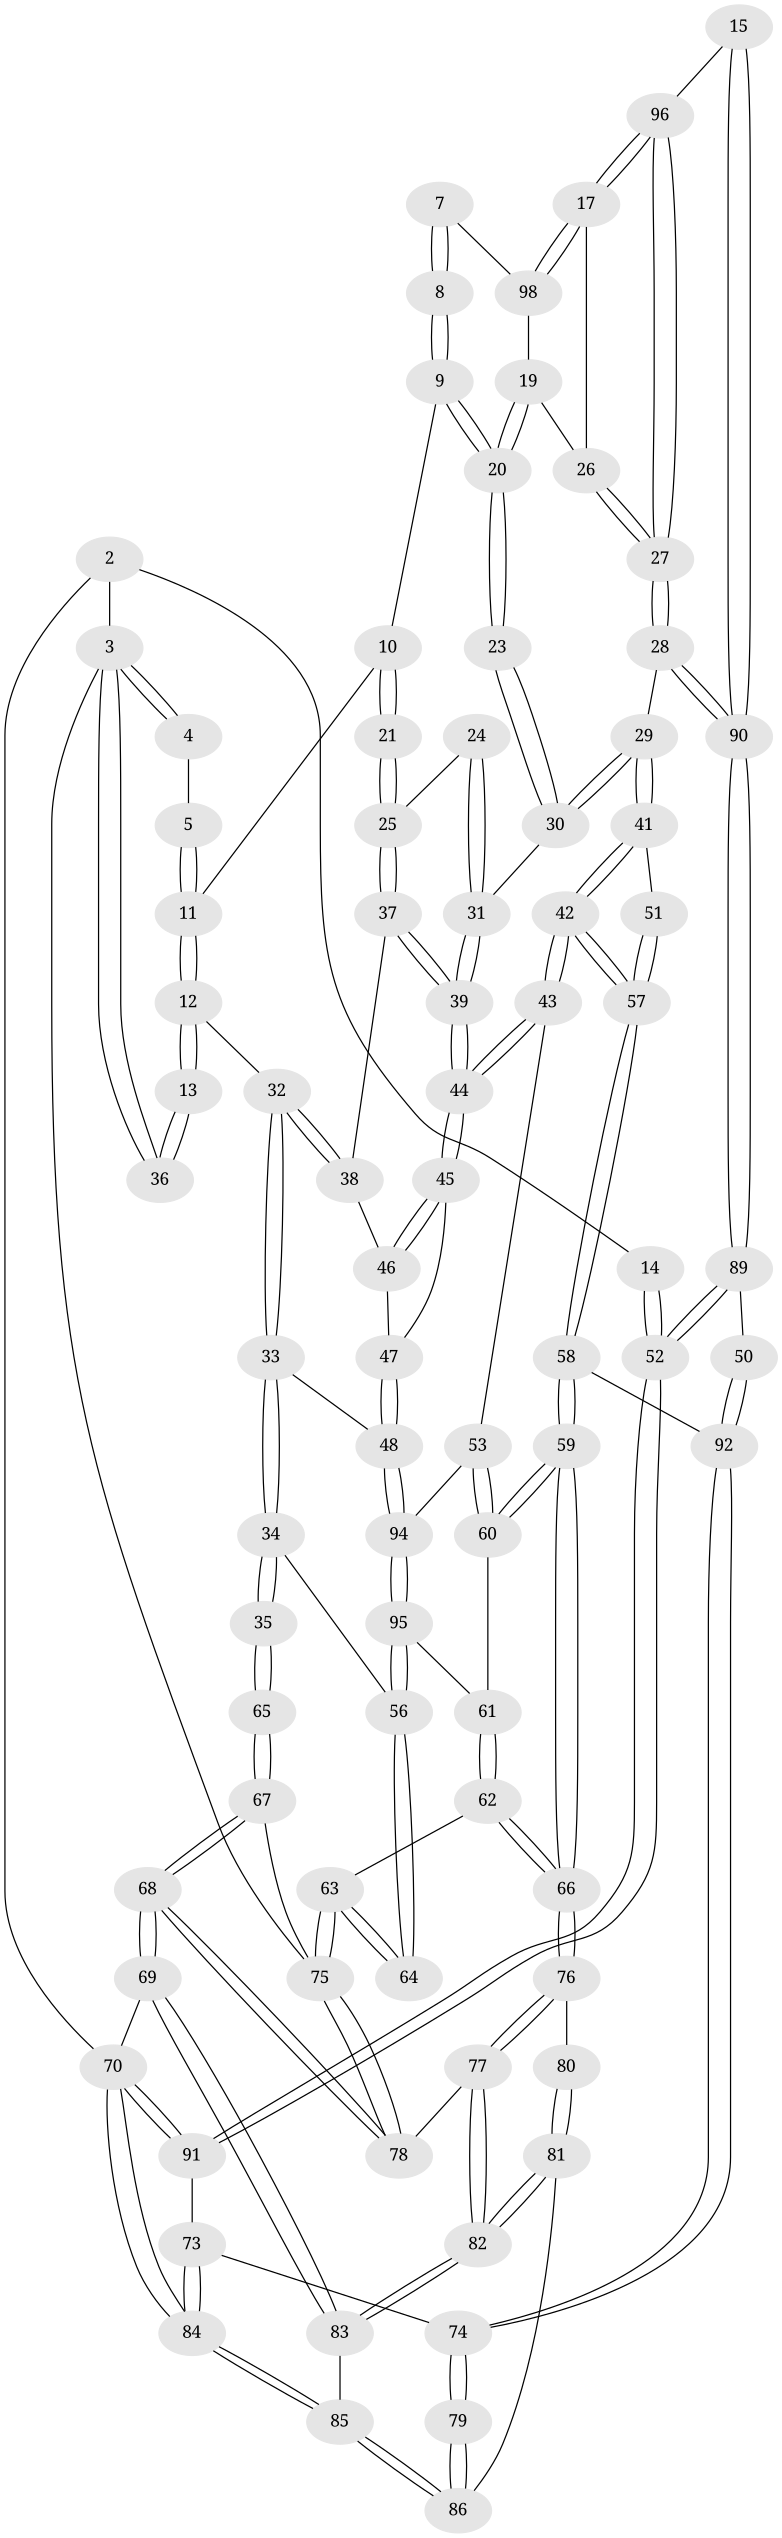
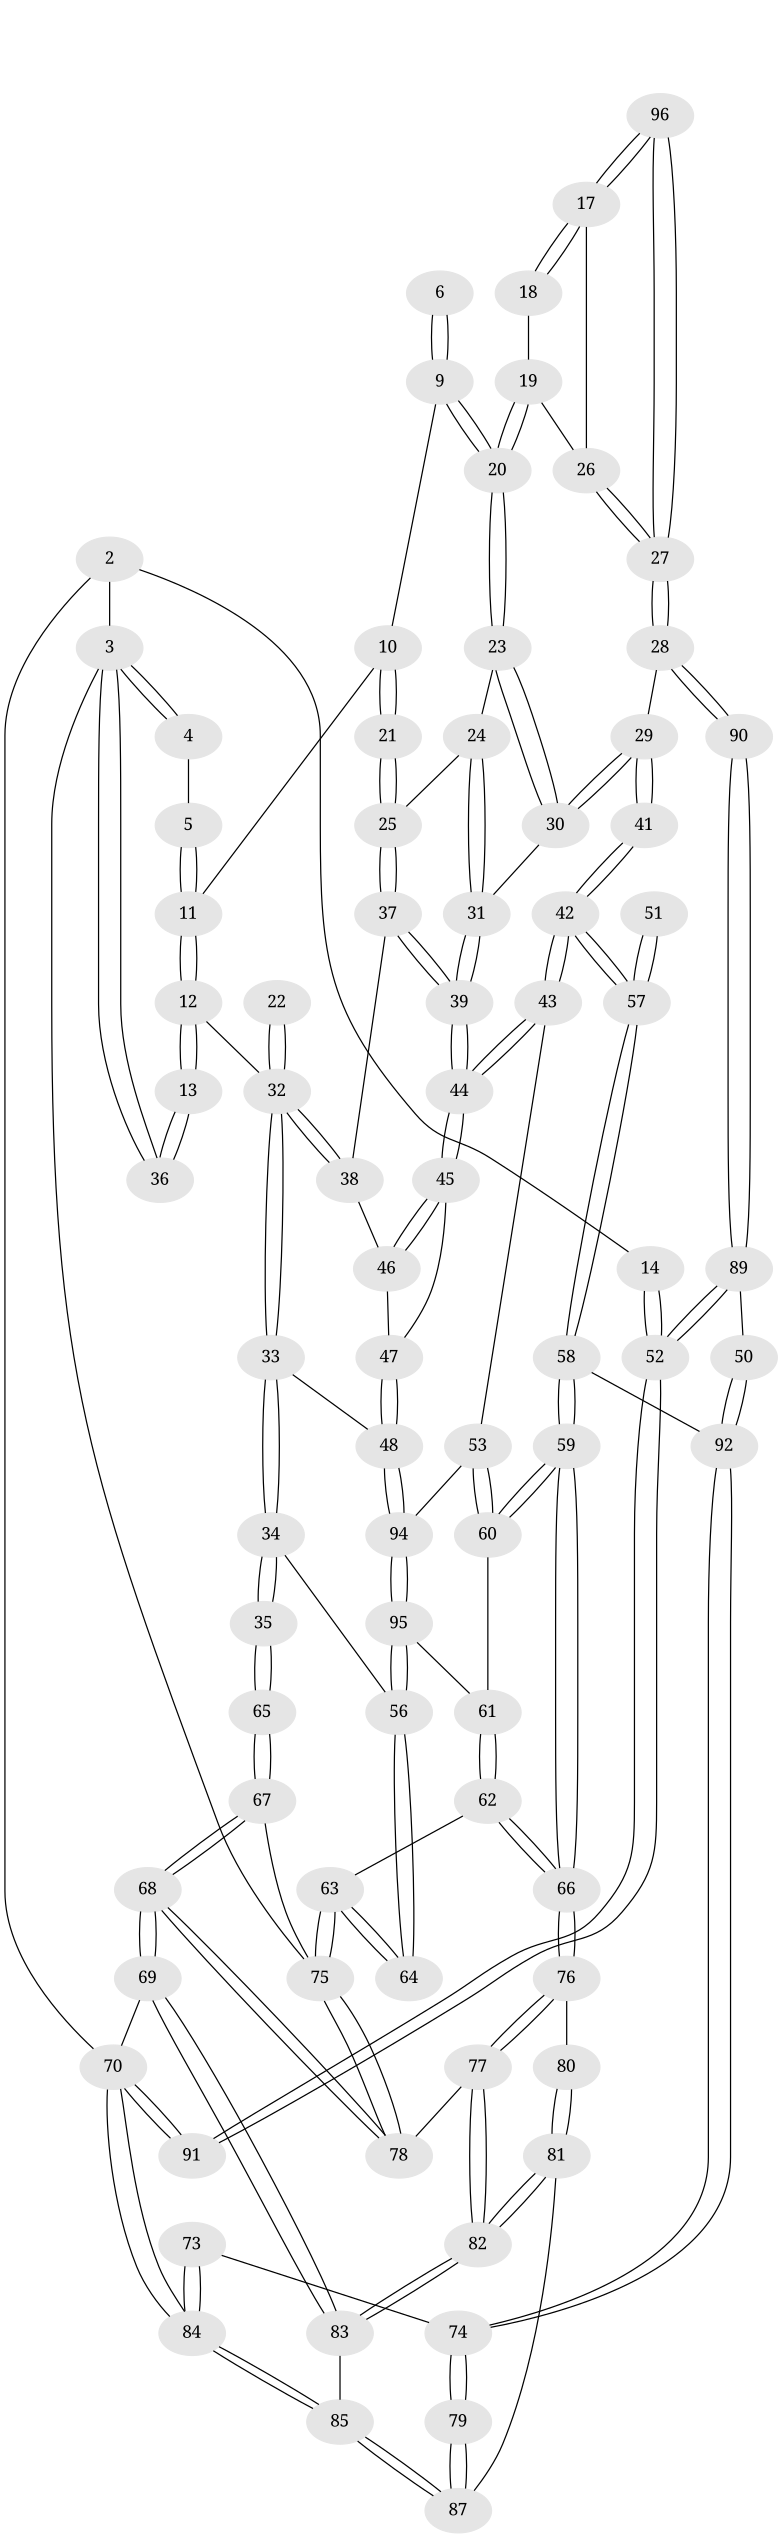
(739, 27) -> none
(440, 205) -> none
(440, 293) -> (440, 293)
(529, 293) -> (529, 293)
none -> (487, 692)
(649, 870) -> none
none -> (277, 1003)
(192, 2200) -> none
(458, 2511) -> (458, 2511)
